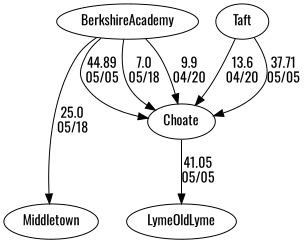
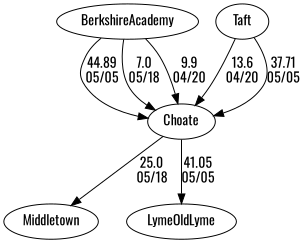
(56, 109) -> (121, 168)
